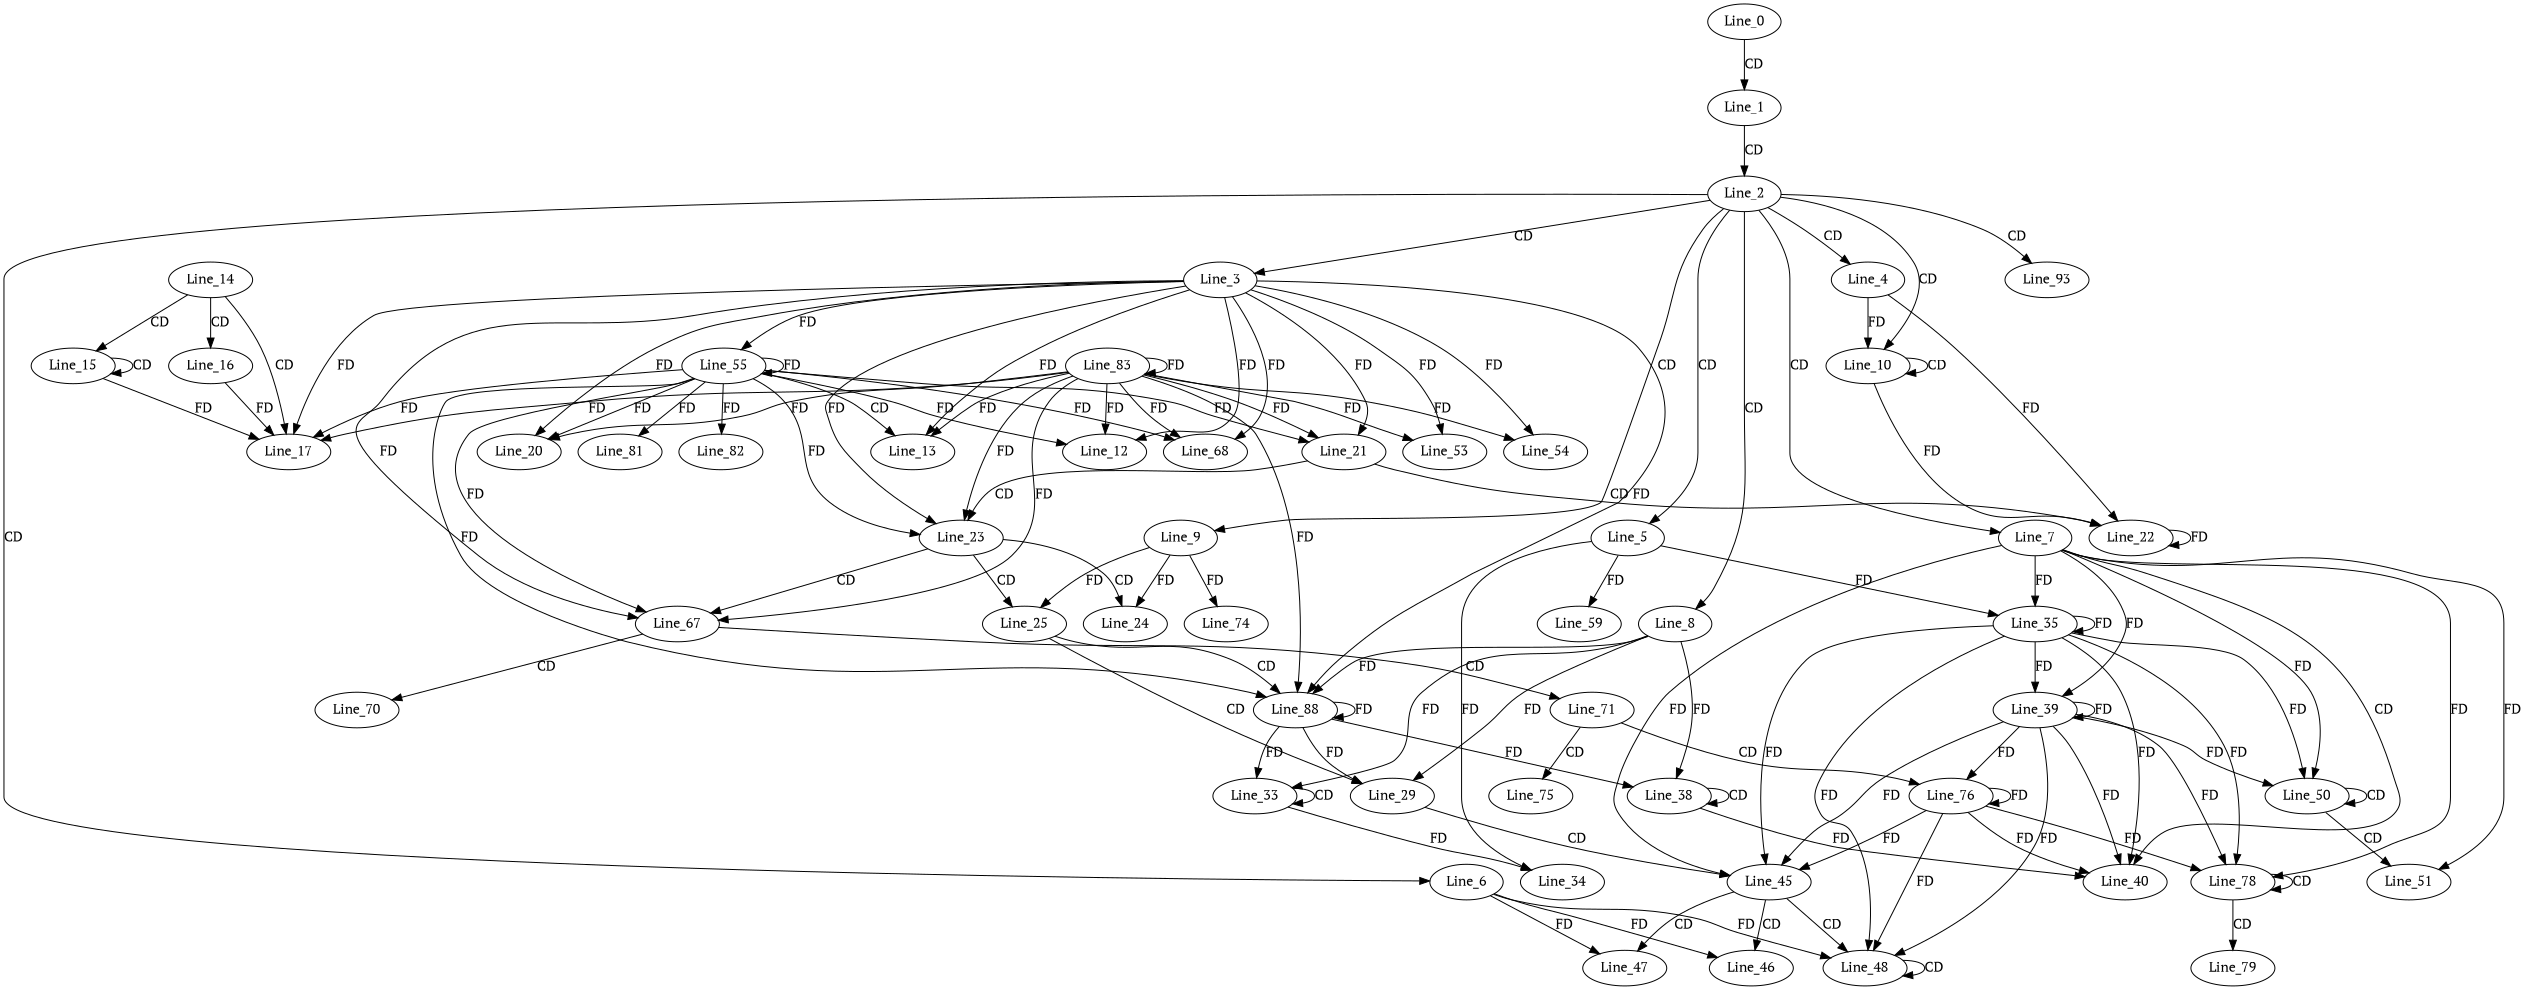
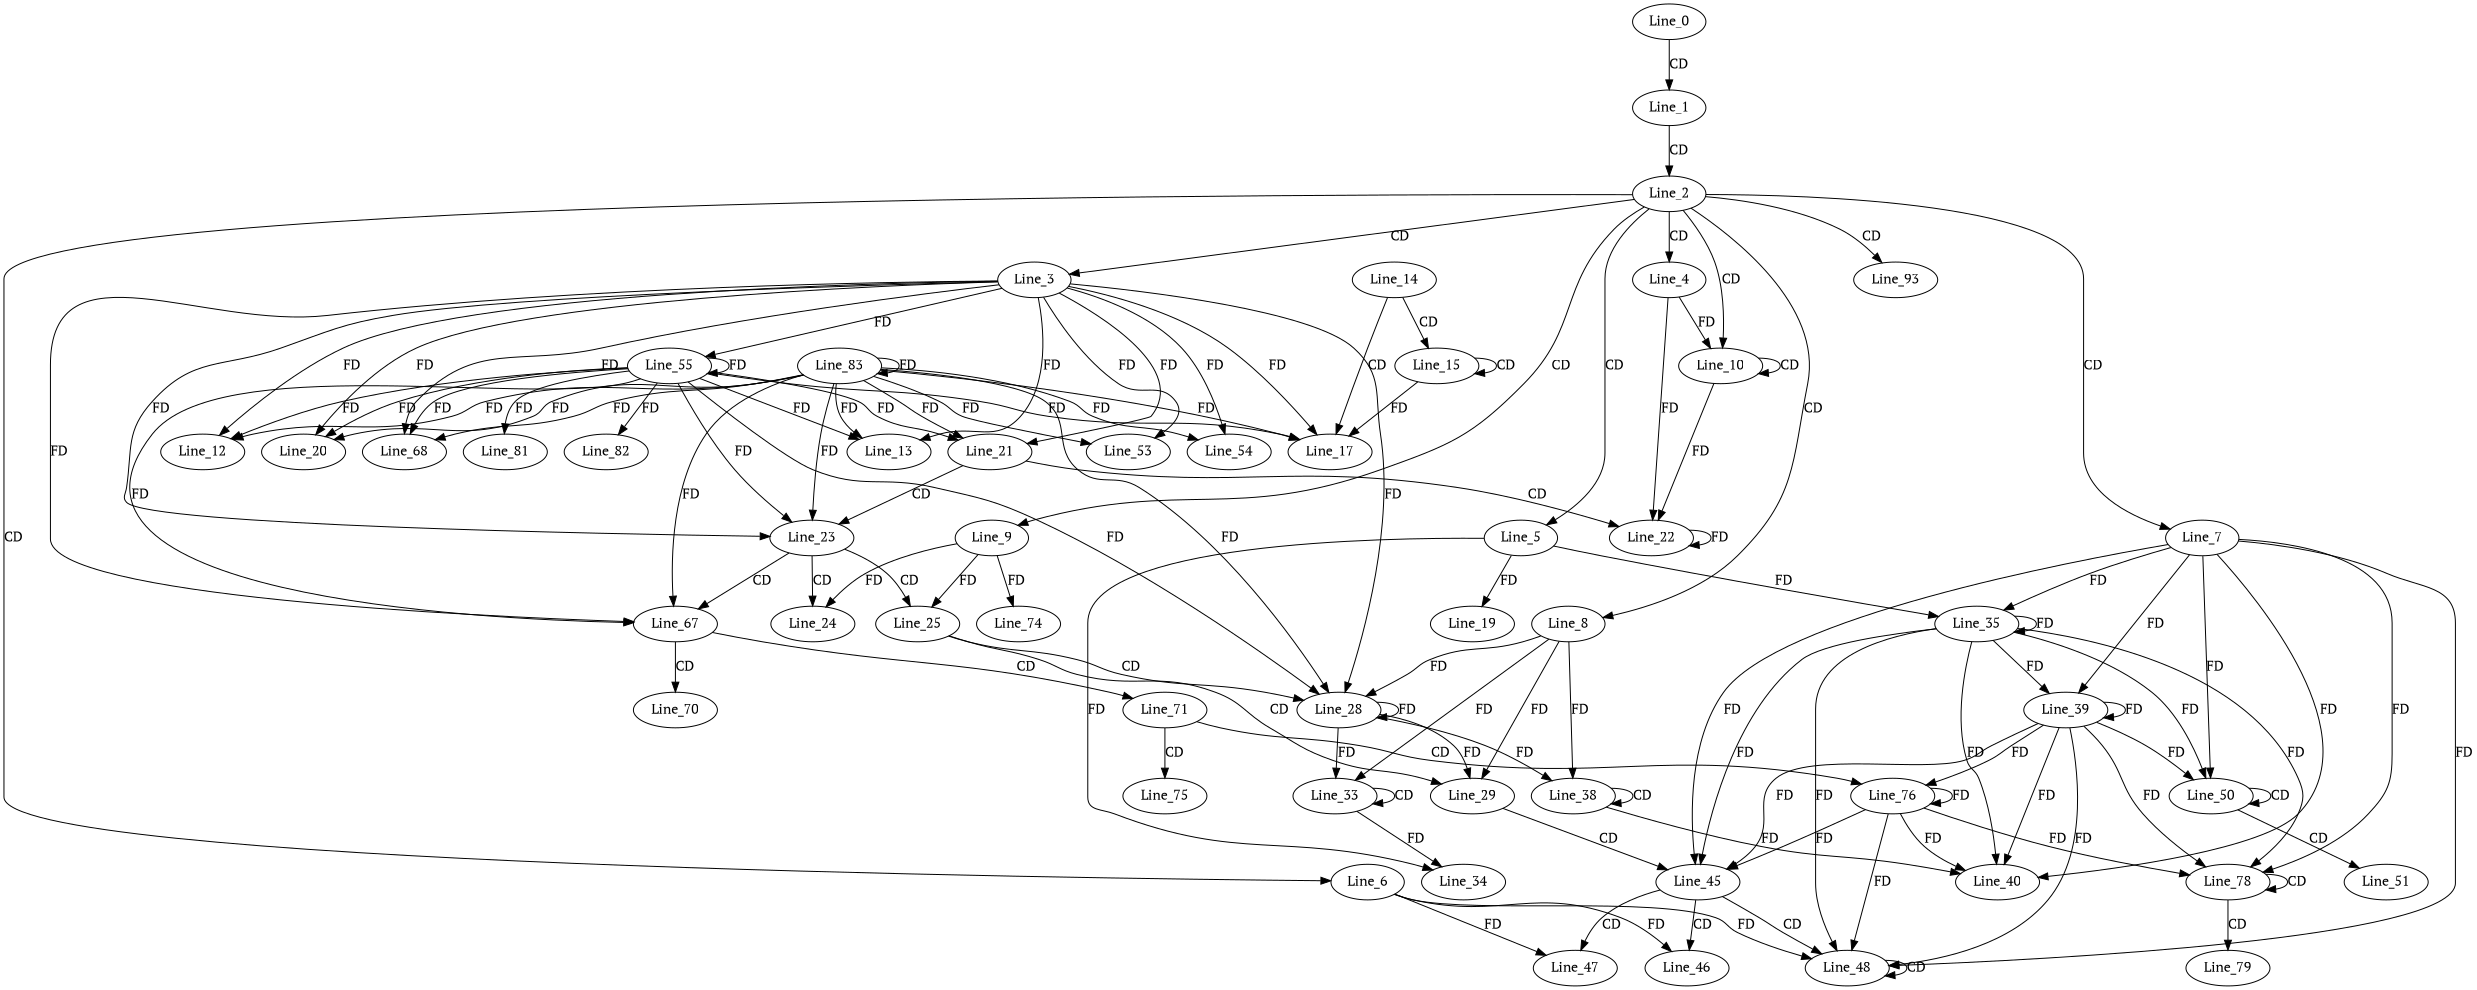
(211, 366) -> none
(880, 409) -> (802, 409)
(2426, 577) -> (2432, 904)
(1579, 624) -> (1472, 624)
(1295, 710) -> (1339, 710)
(2384, 710) -> (2329, 710)
